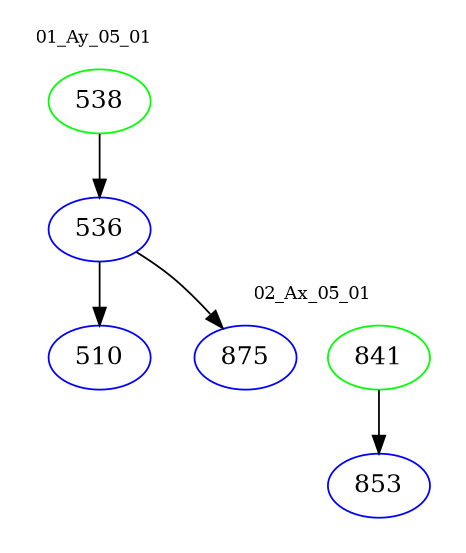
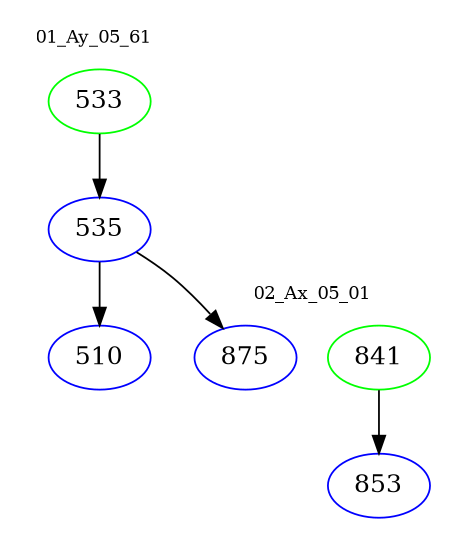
(93, 38) -> (93, 38)
(100, 101) -> (100, 101)
(100, 230) -> (100, 230)
